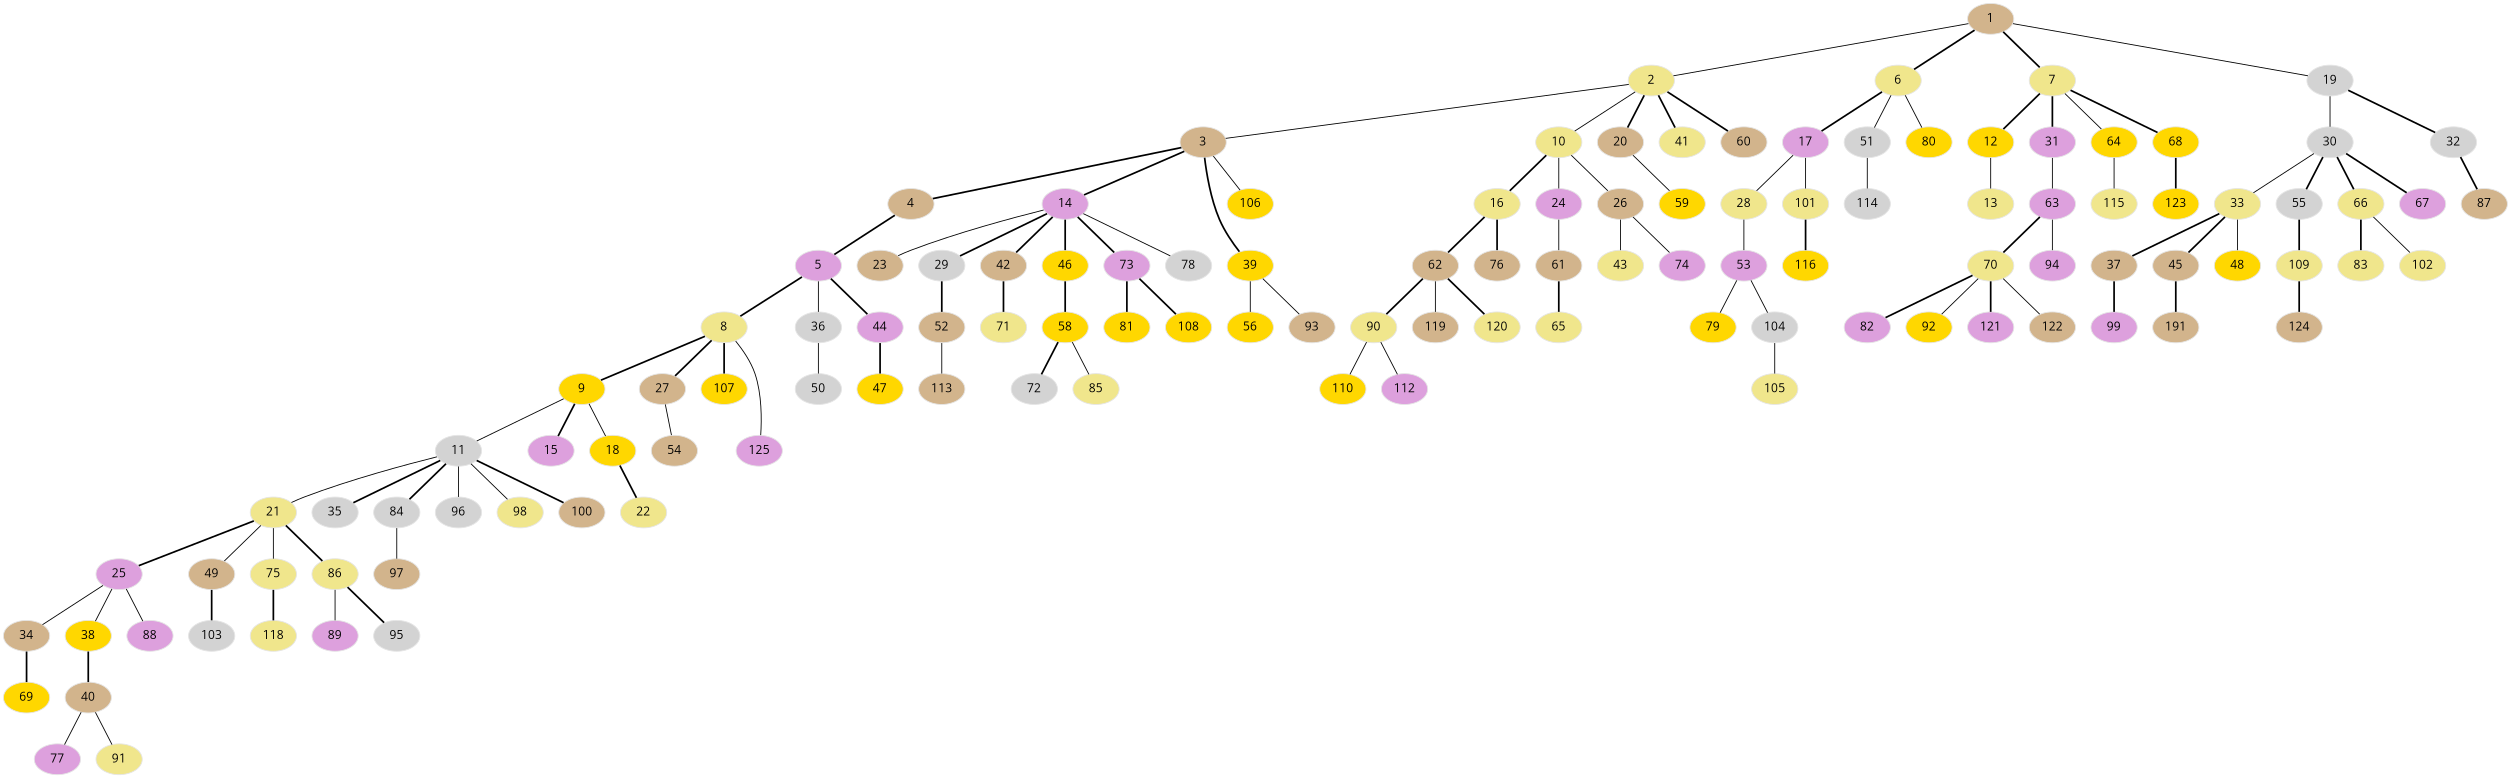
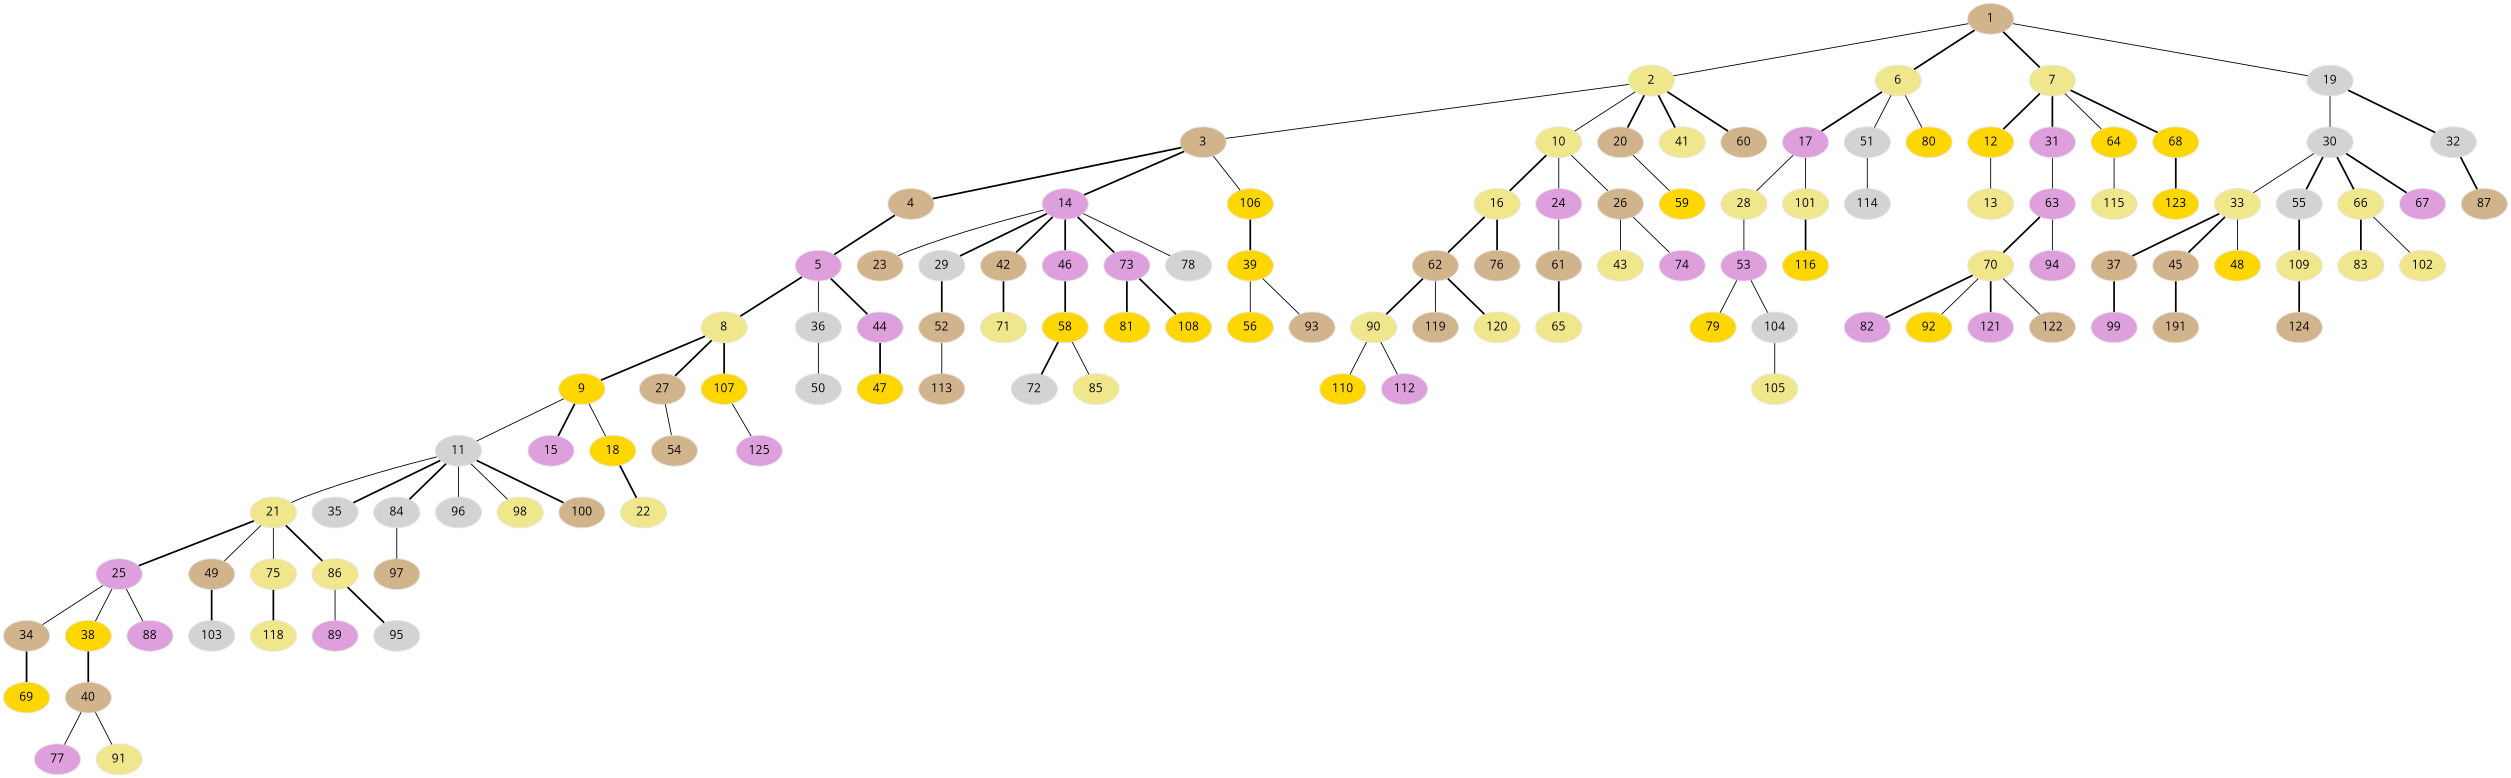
(1215, 207) -> (1250, 235)
(1065, 266) -> (1065, 266)
(758, 385) -> (742, 420)
